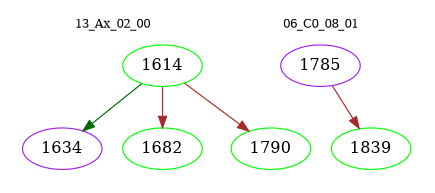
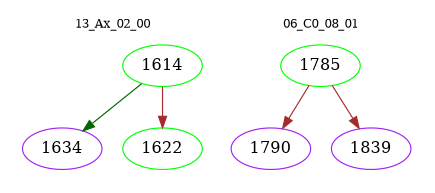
(320, 66) -> (320, 66)
(205, 99) -> (299, 102)
(163, 149) -> (163, 149)
(271, 149) -> (271, 149)
(371, 149) -> (371, 149)
